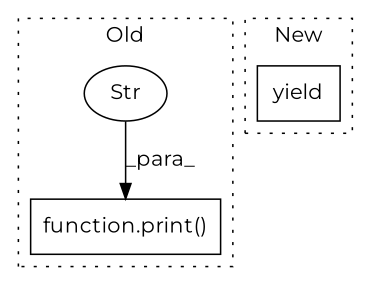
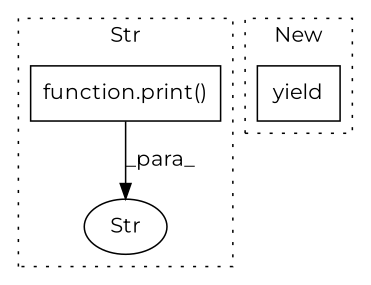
(126, 36) -> (126, 36)
(126, 152) -> (126, 152)
